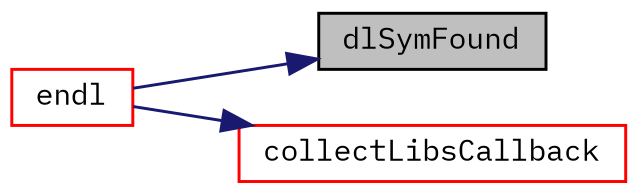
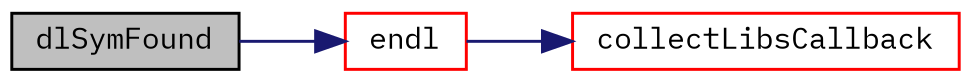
(210, 76) -> (277, 41)
